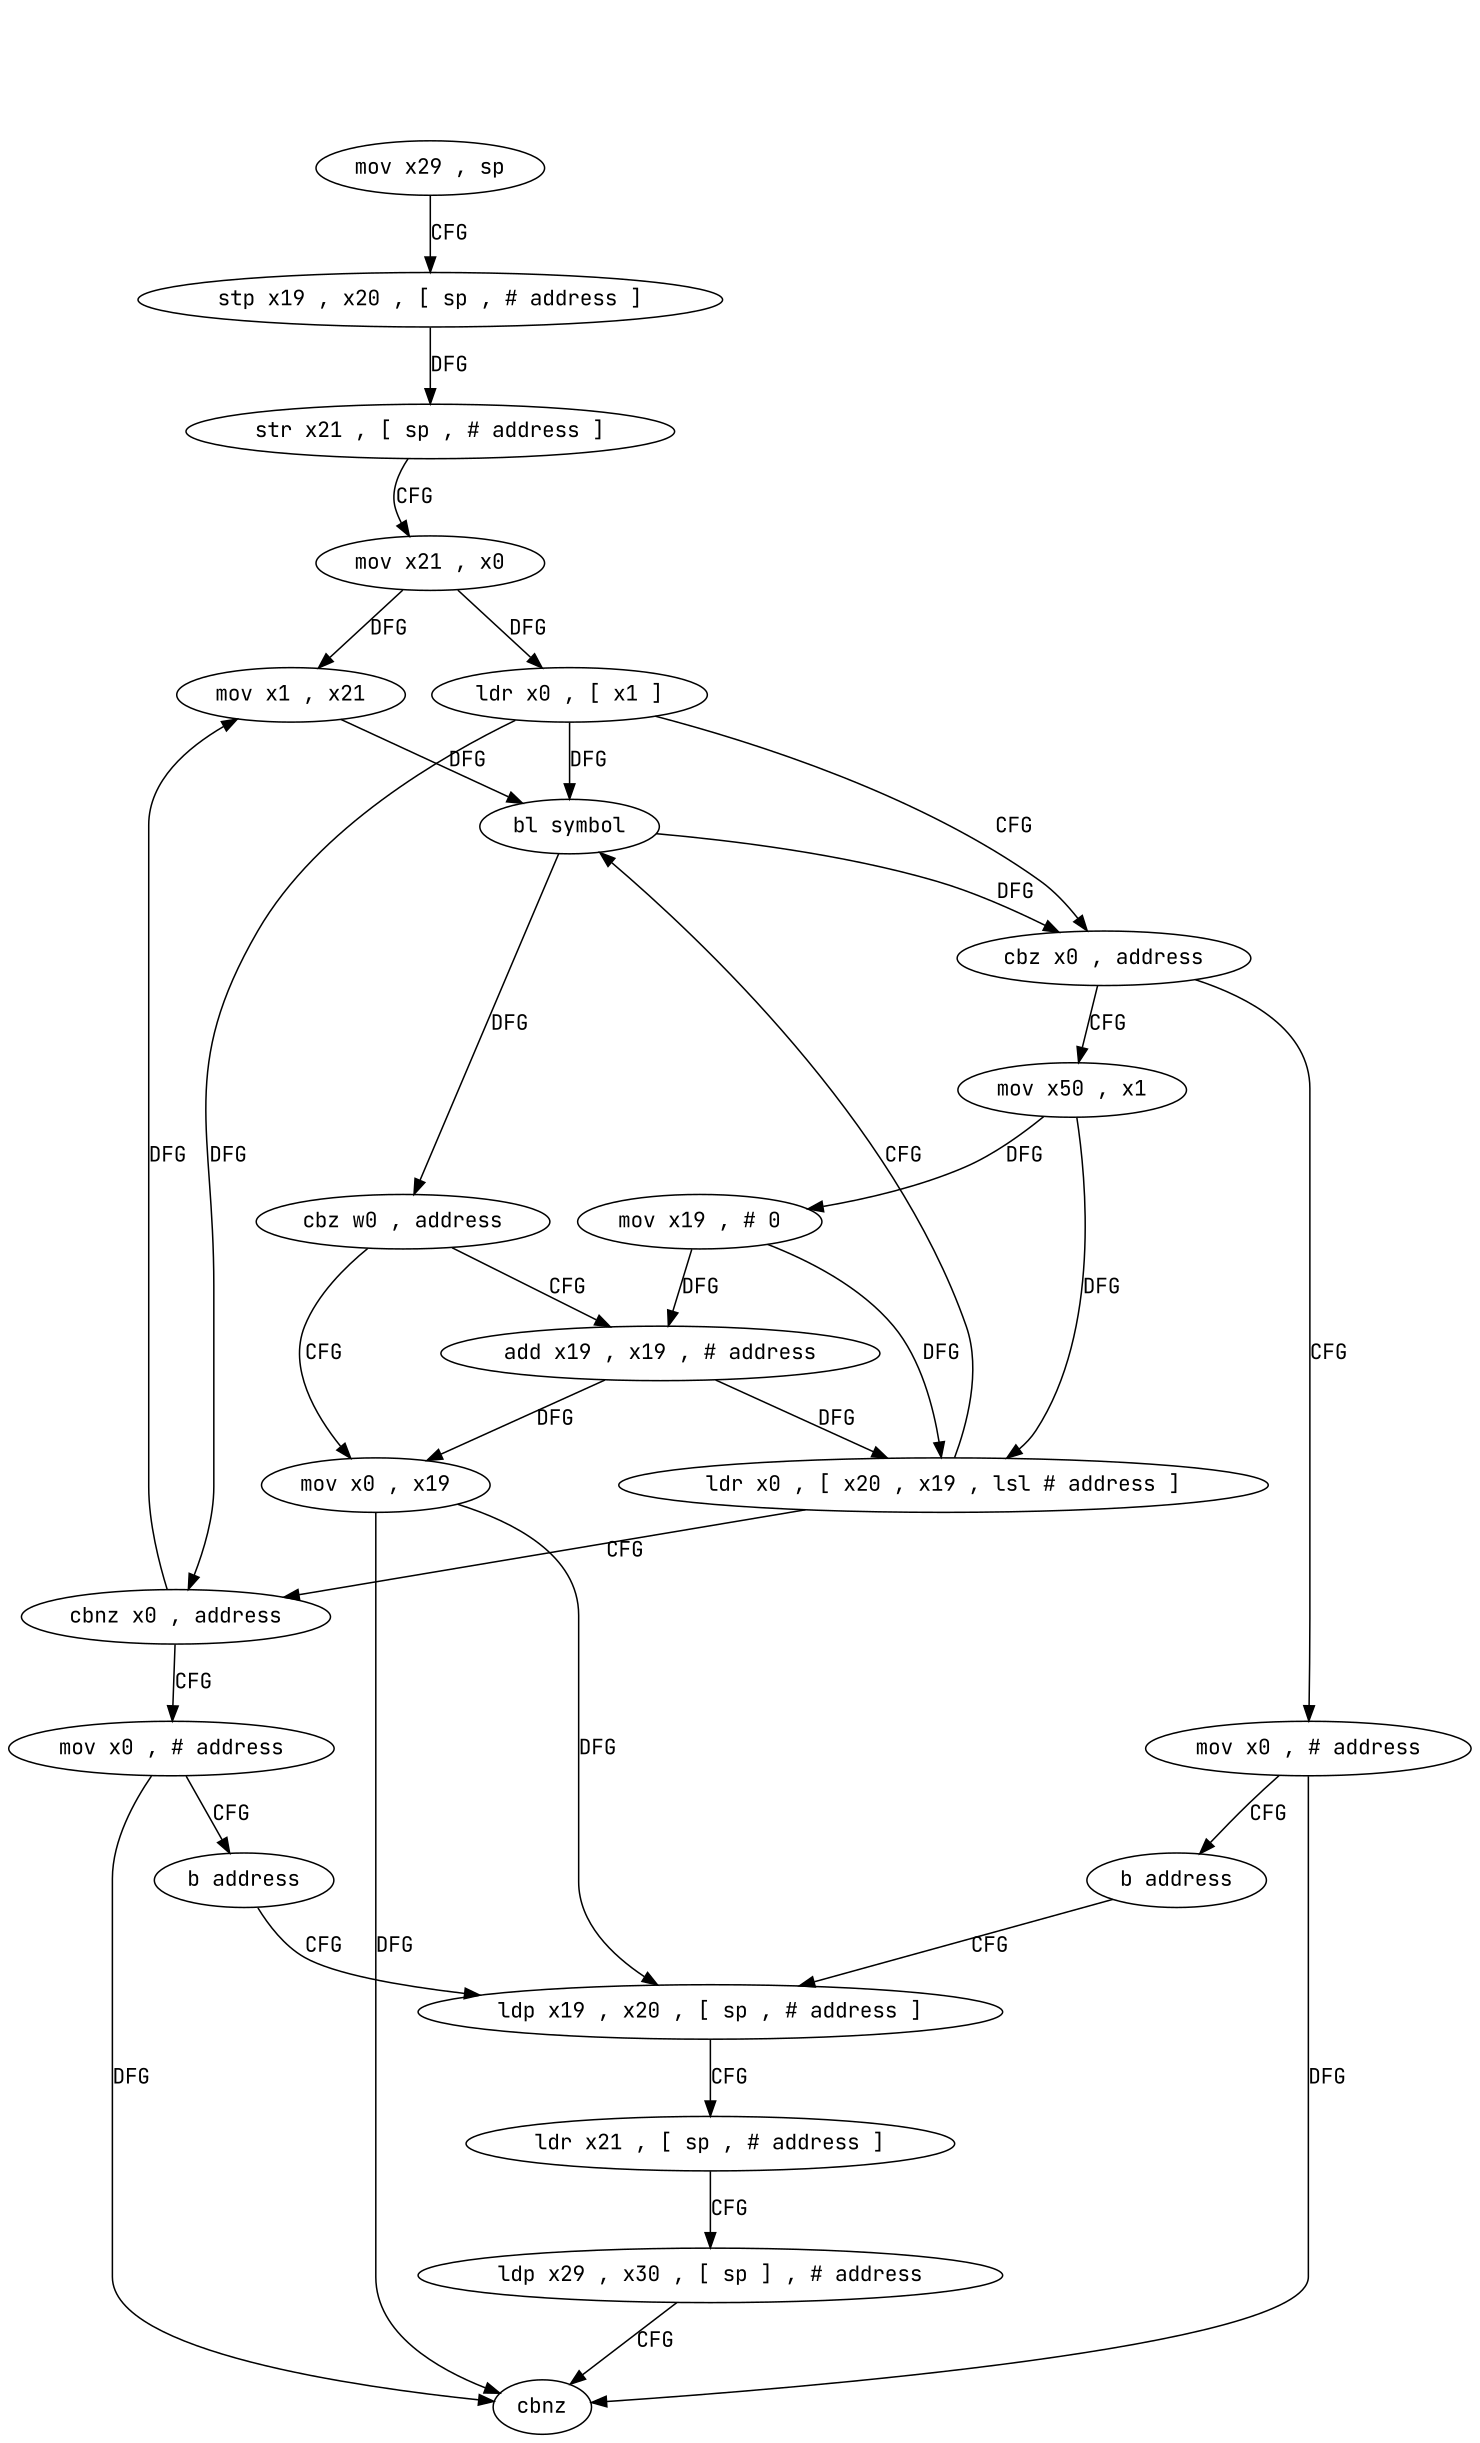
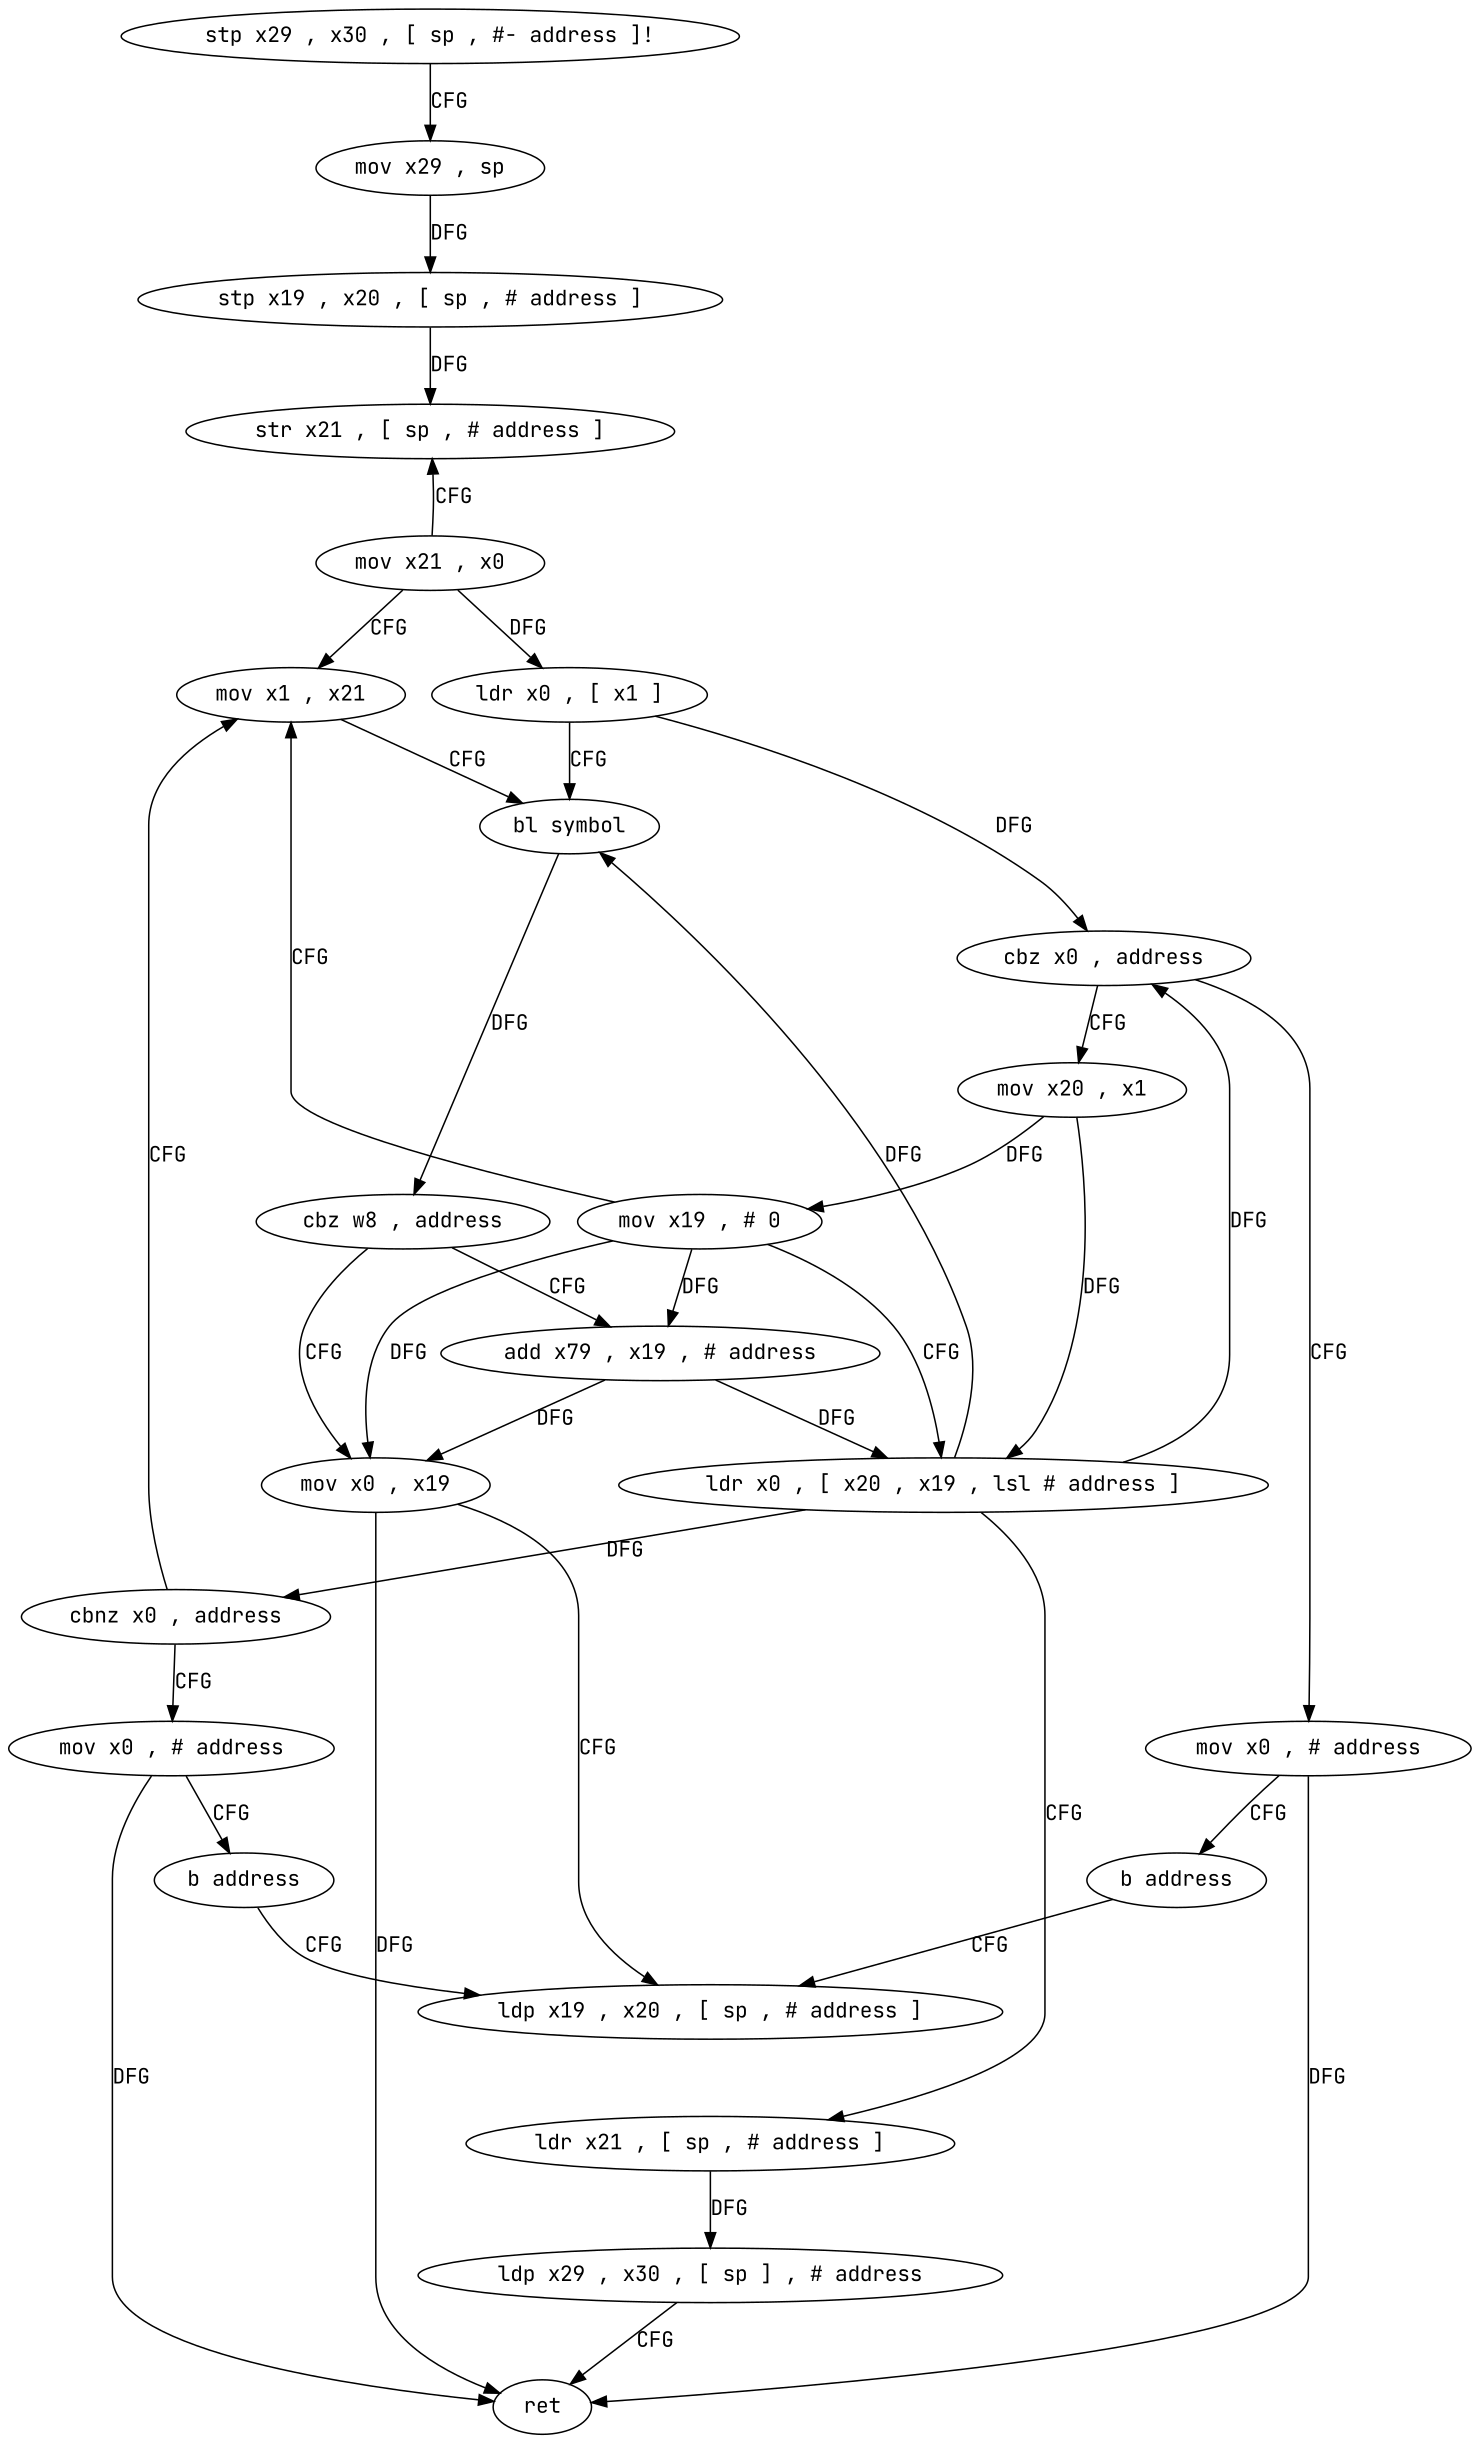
none -> (430, 36)
(449, 234) -> (449, 234)
(395, 490) -> (433, 505)
(389, 629) -> (389, 629)
(467, 761) -> (467, 761)
(589, 761) -> (589, 761)
(1014, 827) -> (1014, 827)
(855, 862) -> (1230, 1243)
(207, 1081) -> none
none -> (291, 1088)
(1072, 1090) -> (1072, 1090)
(168, 1156) -> (168, 1156)
(903, 1156) -> (903, 1156)
(403, 1222) -> (403, 1222)
none -> (440, 1294)
(660, 1353) -> (660, 1353)
(941, 1353) -> (941, 1353)
(625, 1551) -> (625, 1551)
(598, 1749) -> (598, 1749)
(710, 2070) -> (1045, 1870)
(729, 2210) -> (729, 2210)
(542, 2407) -> (542, 2407)
